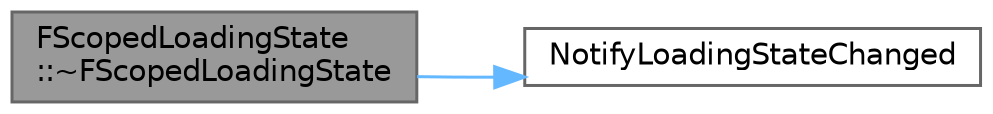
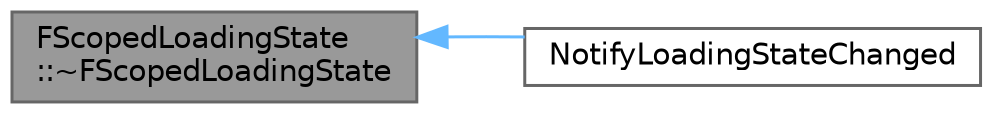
(456, 77) -> (486, 37)
